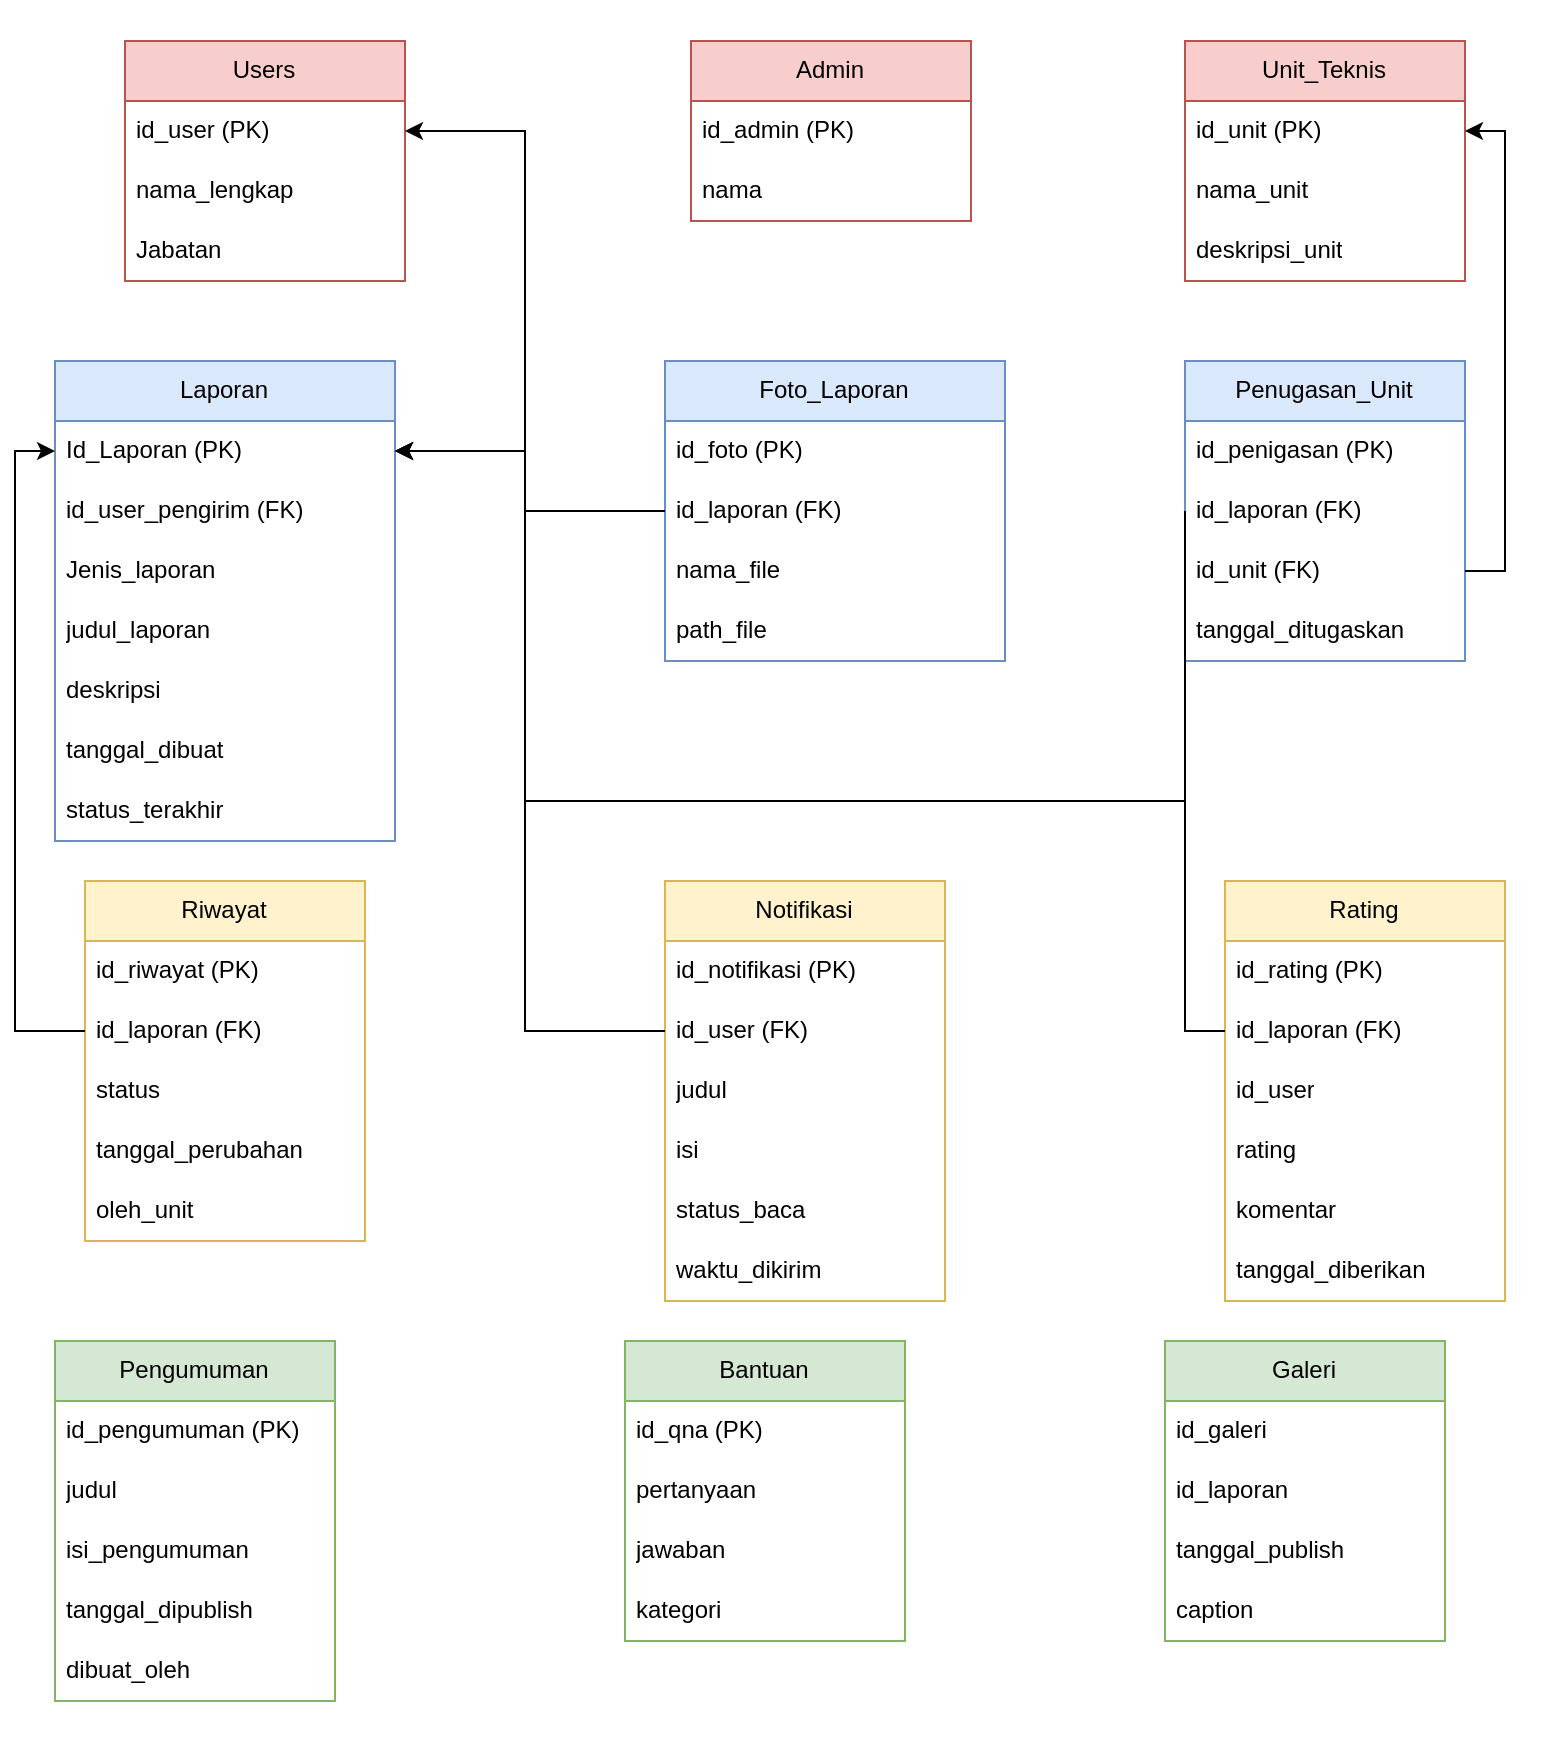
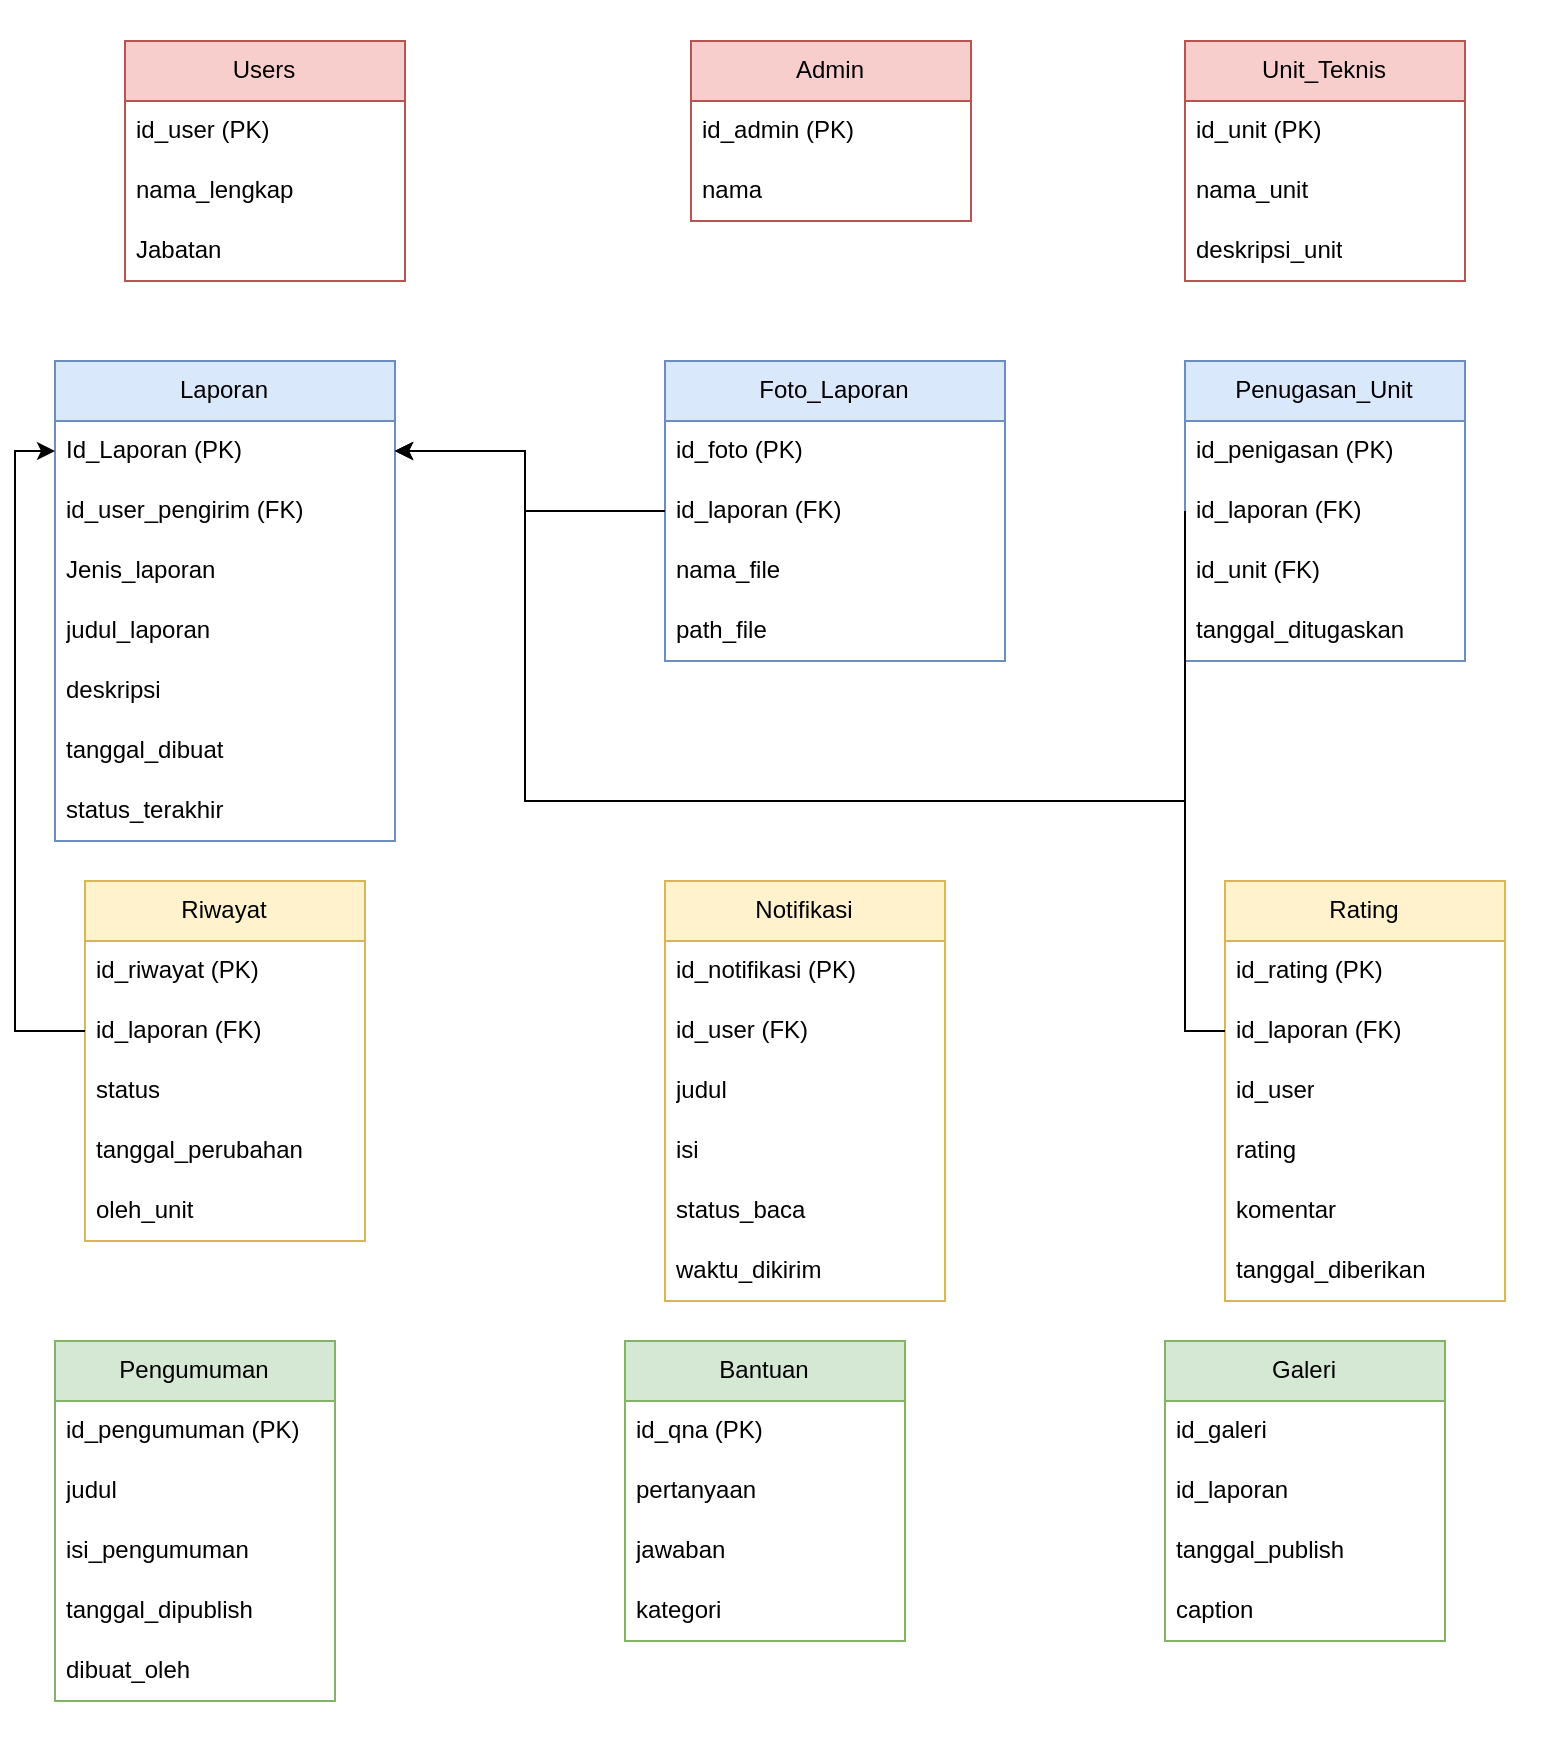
(525, 236) -> none
(1505, 356) -> none
